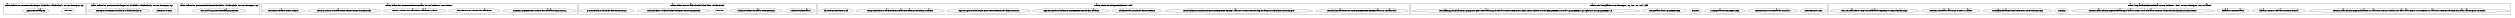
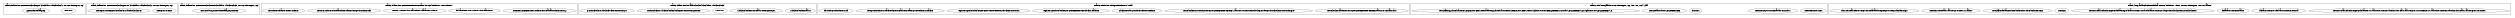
(1114, 5) -> (1114, 5)
(475, 11) -> (475, 11)
(1725, 11) -> none
